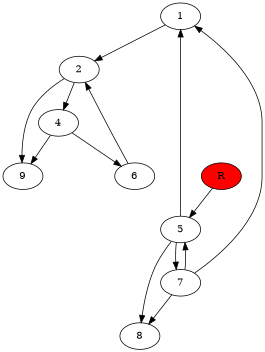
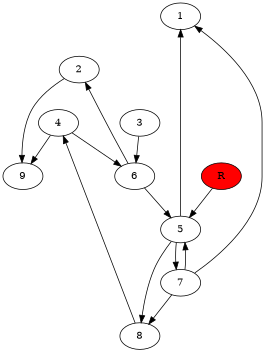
(133, 41) -> none
(70, 93) -> (101, 233)
none -> (140, 123)
none -> (155, 200)
